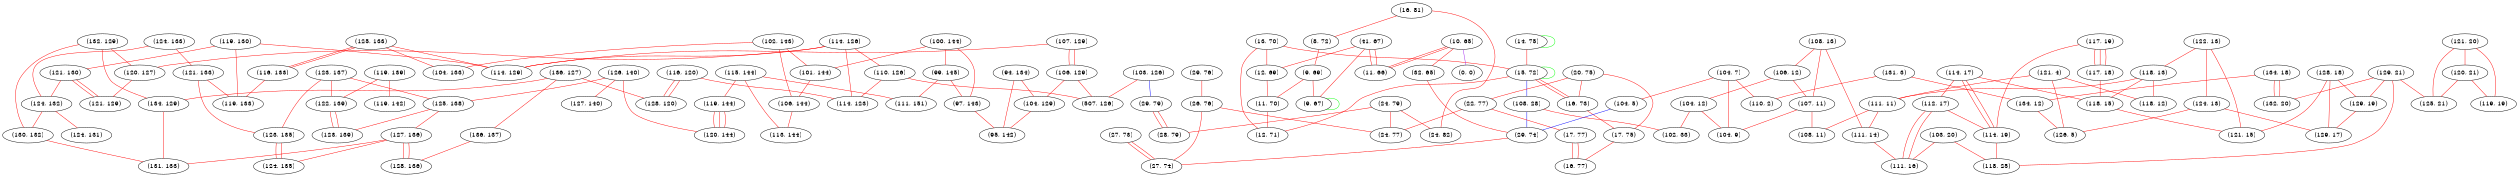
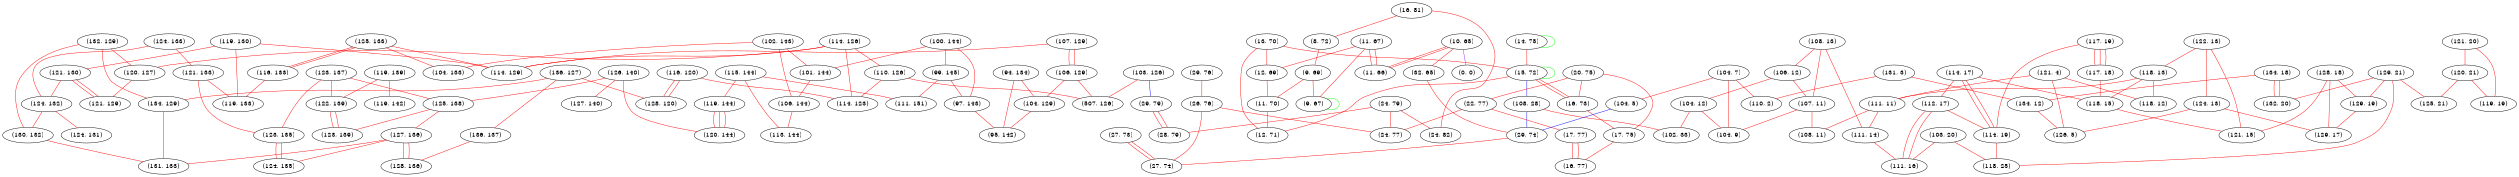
(1371, 42) -> (1371, 42)
(2436, 69) -> none
